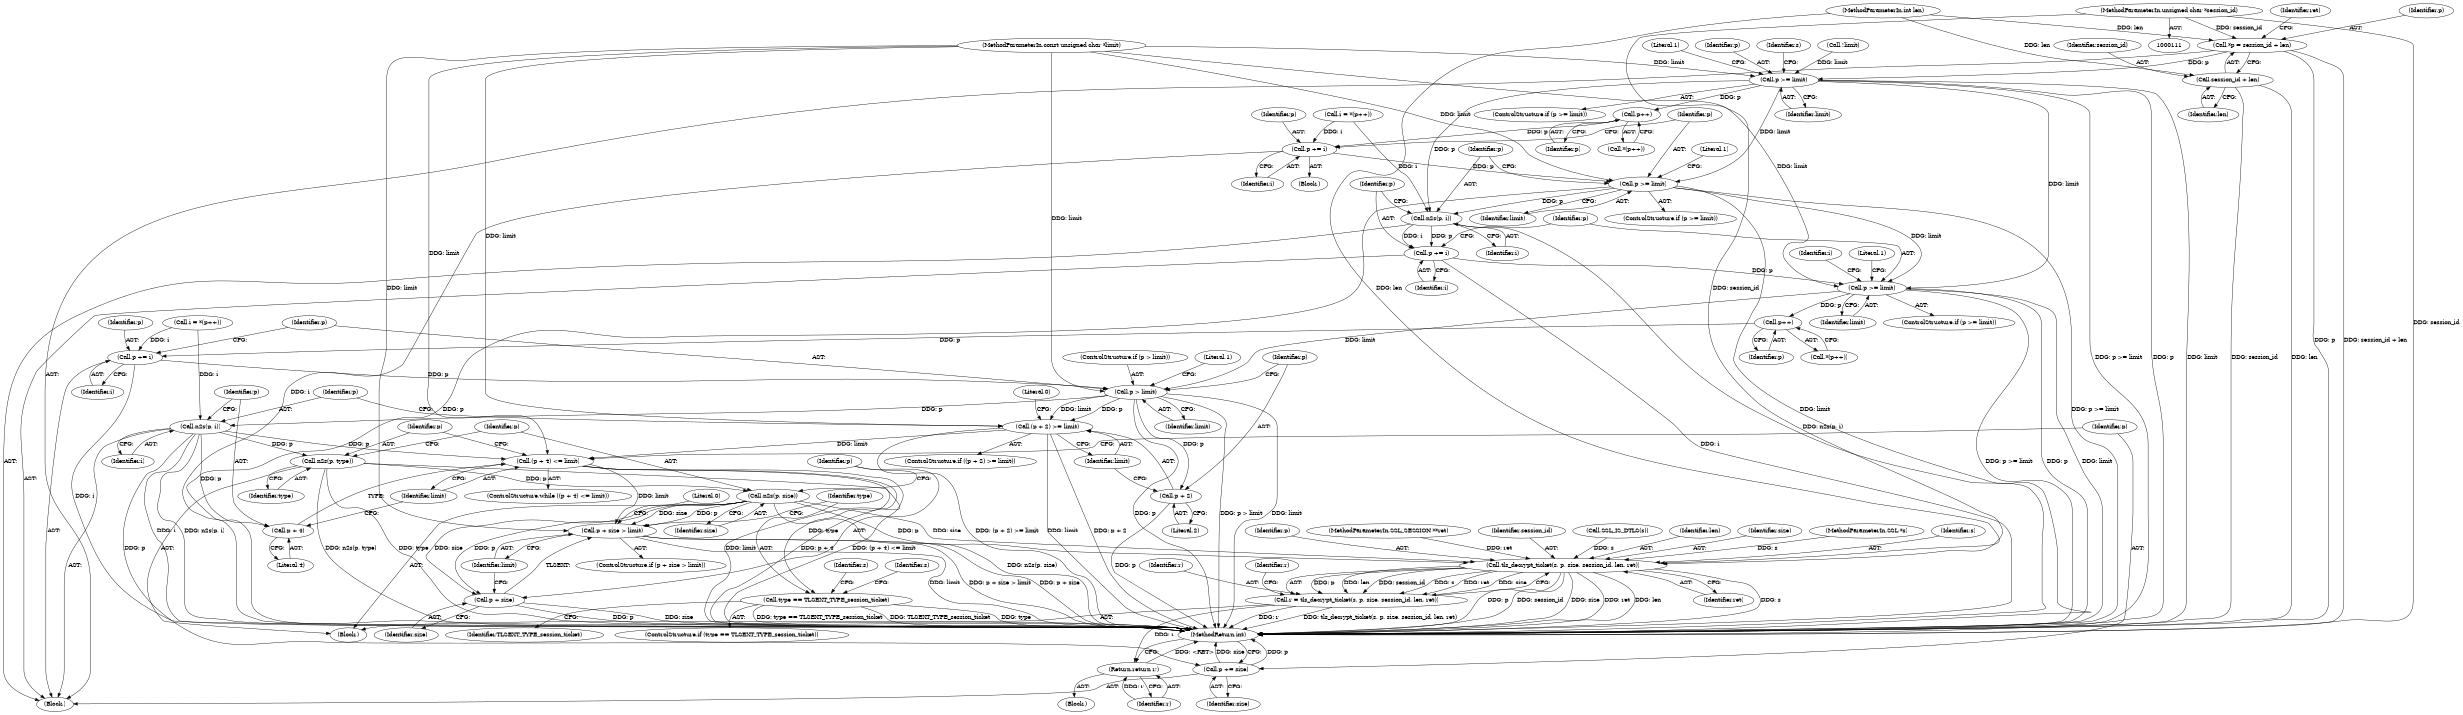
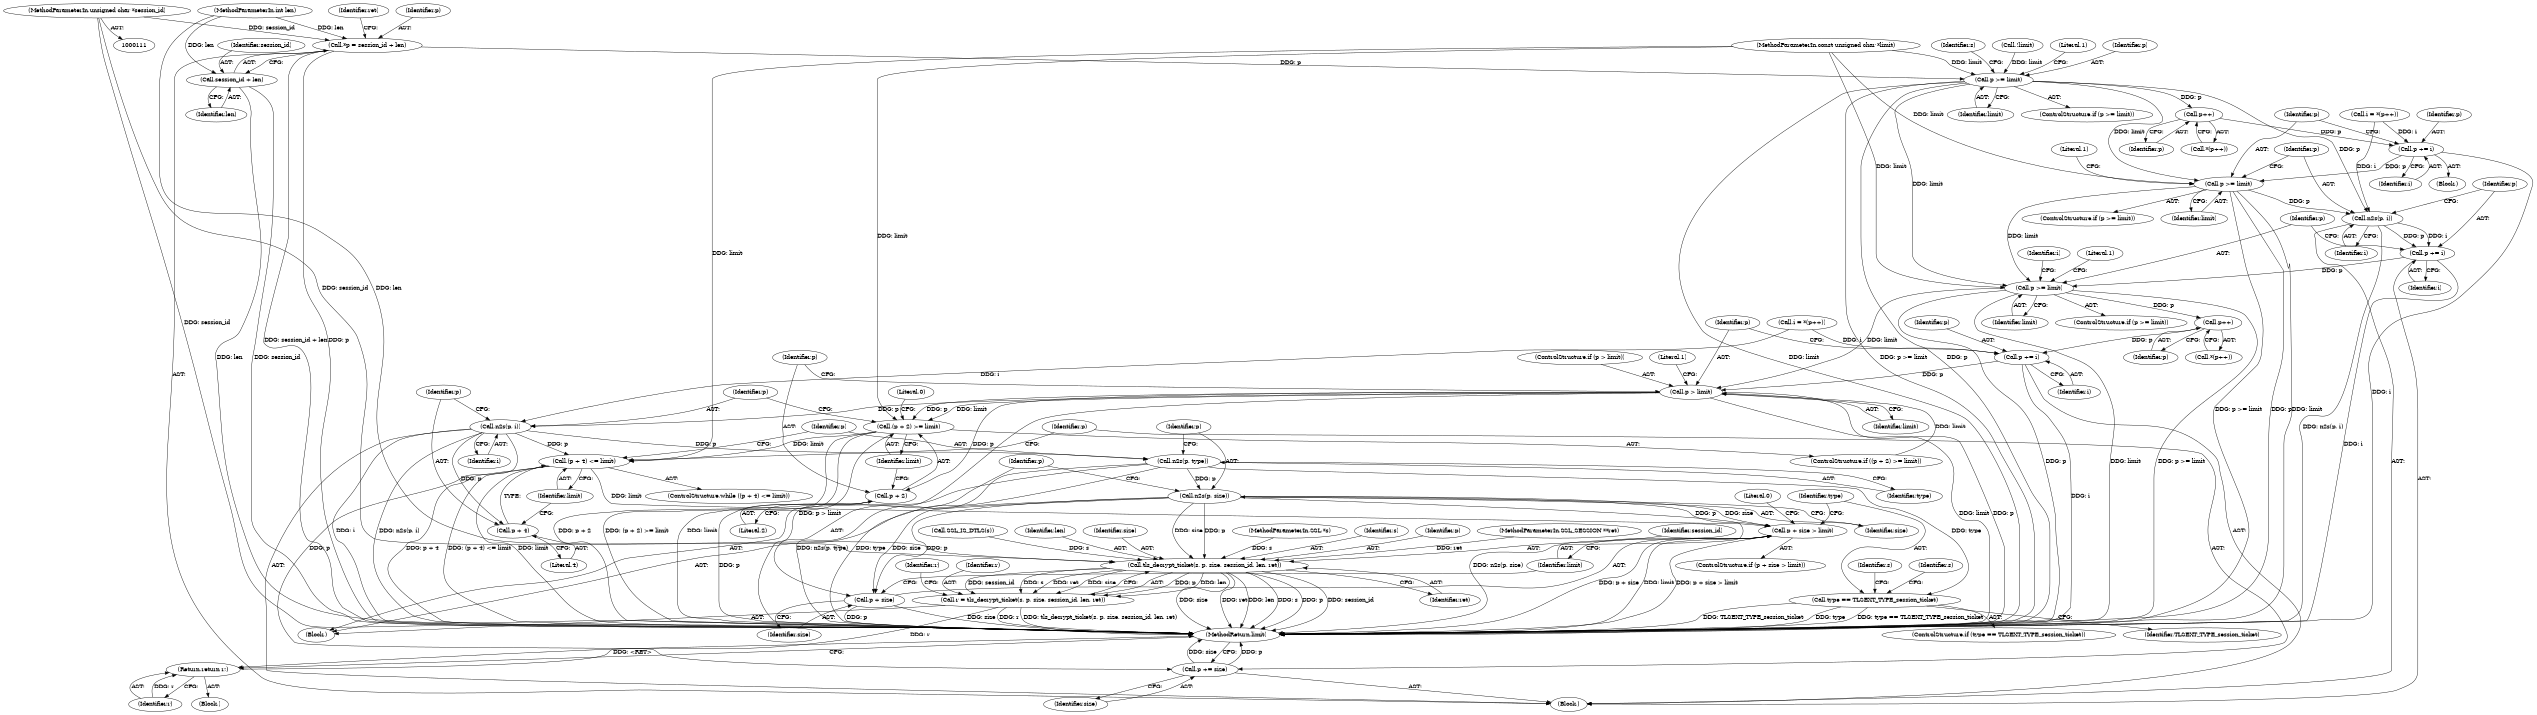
(387, 91) -> none
(1052, 237) -> (1881, 403)
(559, 566) -> (1620, 566)
(1218, 635) -> (1236, 635)
